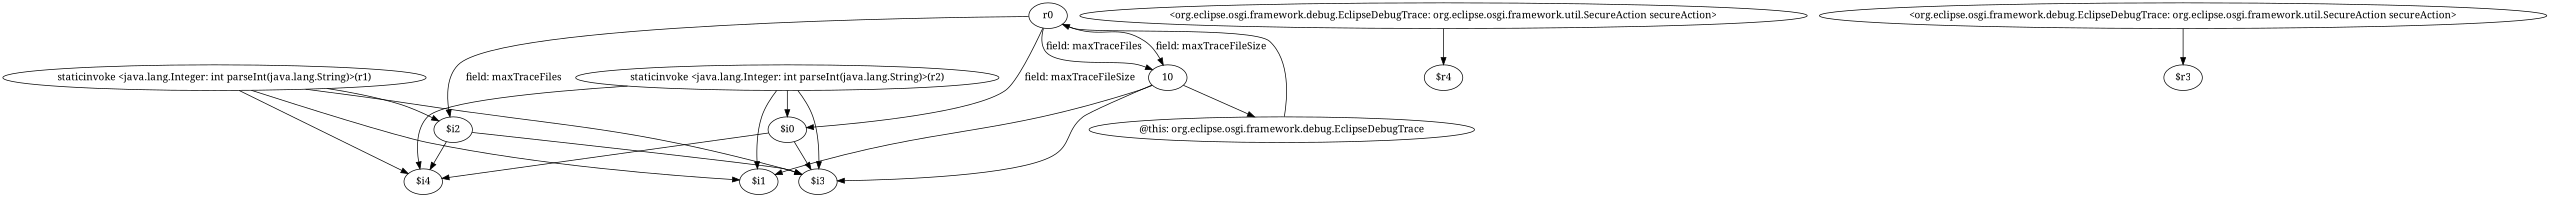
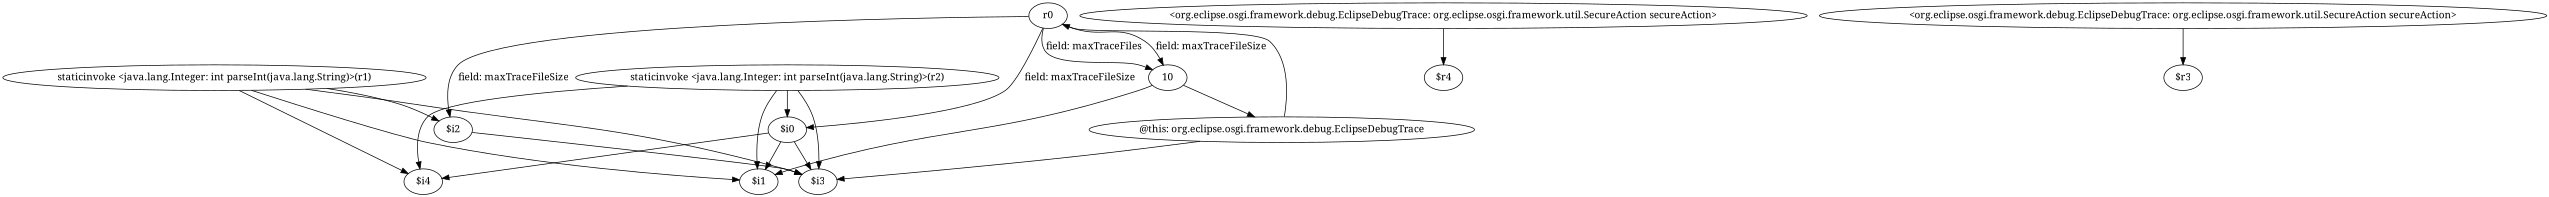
(514, 78) -> (514, 78)
(440, 153) -> none
none -> (775, 153)
(1012, 168) -> (1022, 162)
